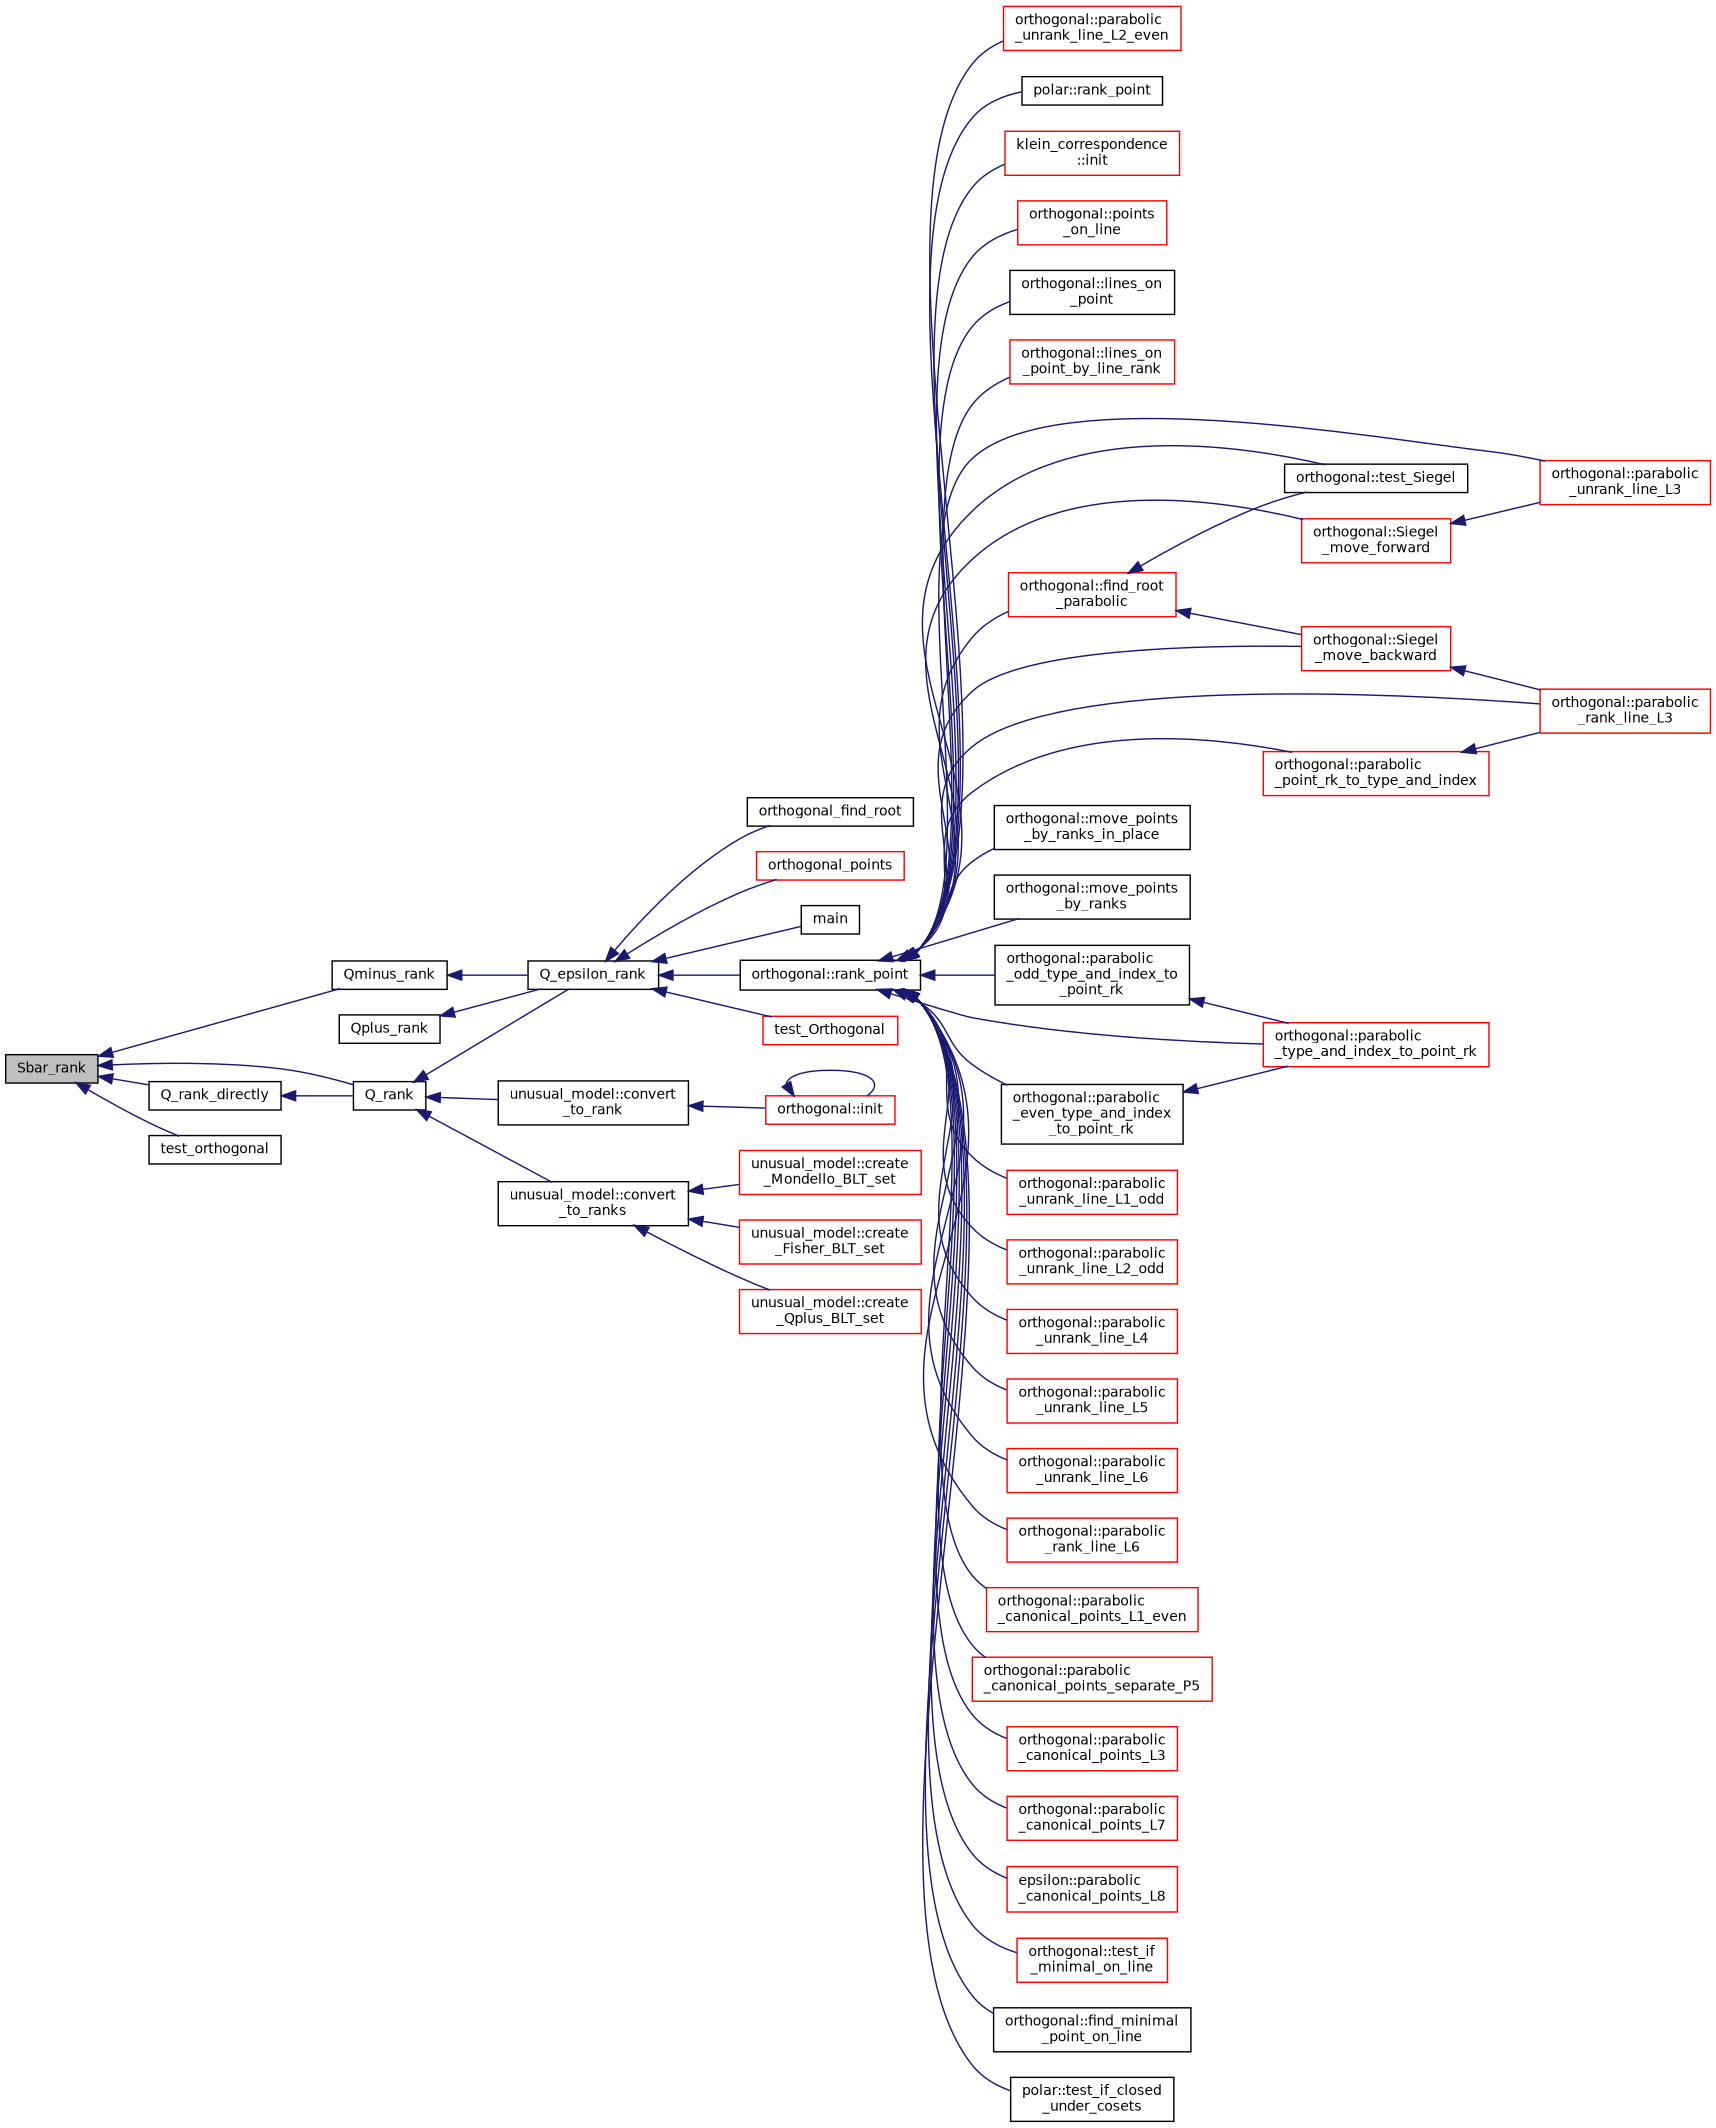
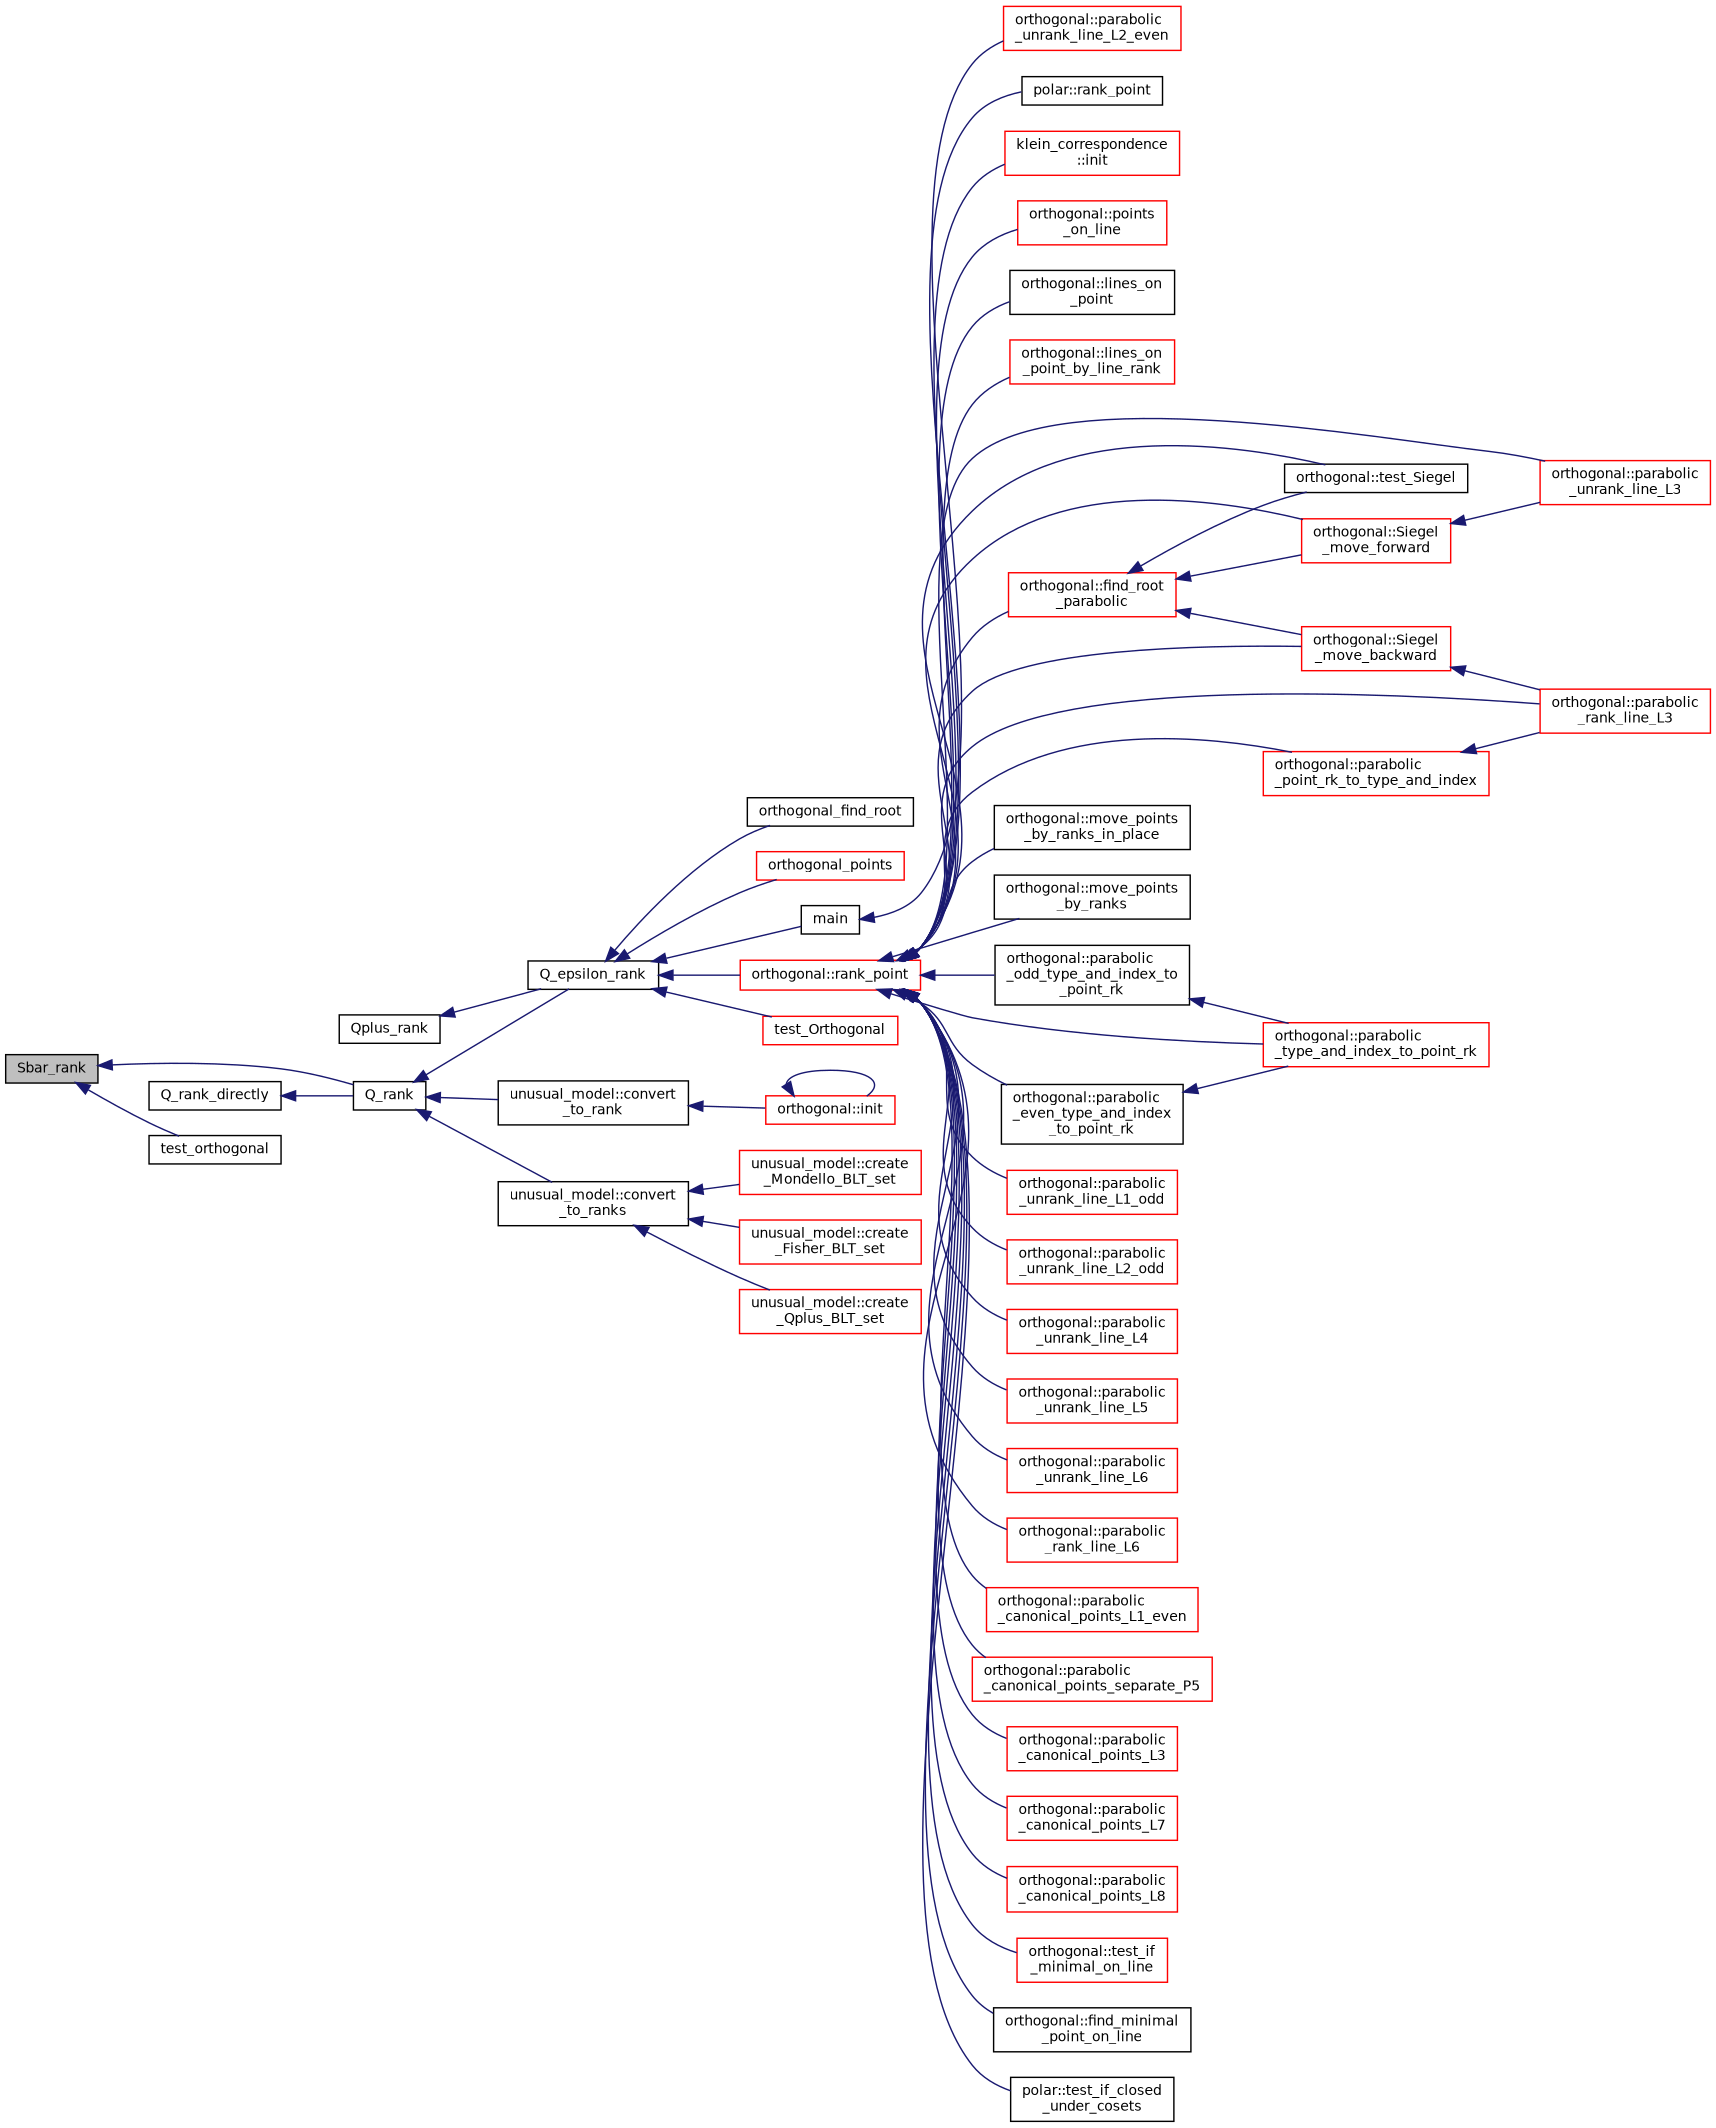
(945, 489) -> (947, 486)
none -> (1246, 566)
(390, 975) -> none
(830, 975) -> (830, 975)
(131, 1082) -> none
(1092, 1889) -> (1092, 1889)
